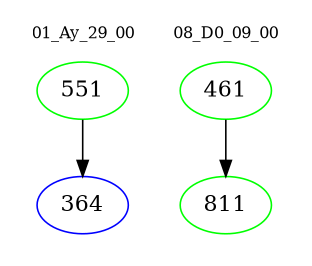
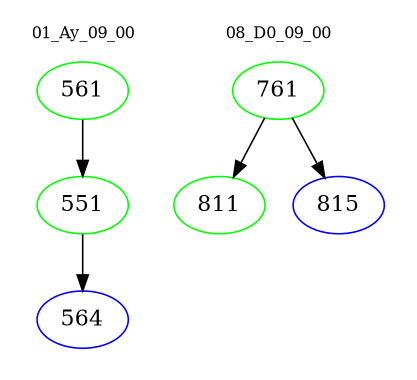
(83, 34) -> (83, 34)
none -> (83, 91)
(226, 91) -> (278, 91)
(83, 205) -> (83, 320)
none -> (339, 205)
